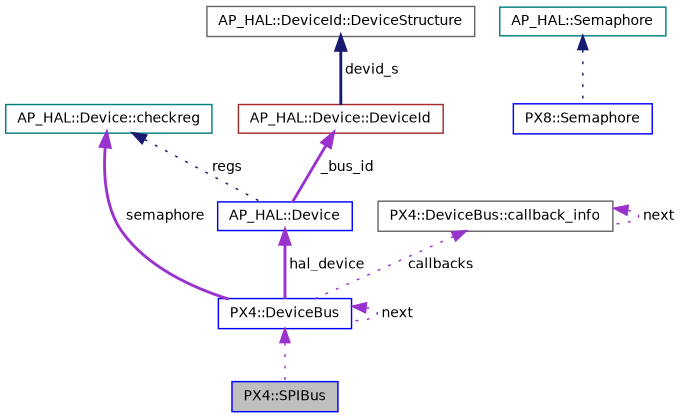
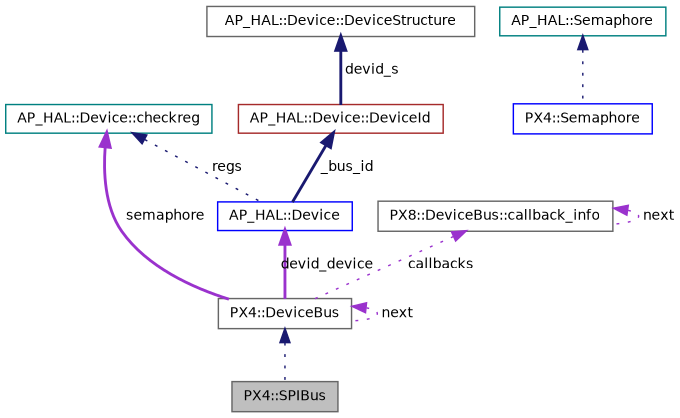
(341, 21) -> (341, 21)
(583, 119) -> (583, 119)
(309, 174) -> (309, 174)
(495, 216) -> (495, 216)
(325, 265) -> (325, 265)
(285, 314) -> (285, 314)
(285, 362) -> (285, 362)
(285, 397) -> (285, 397)
